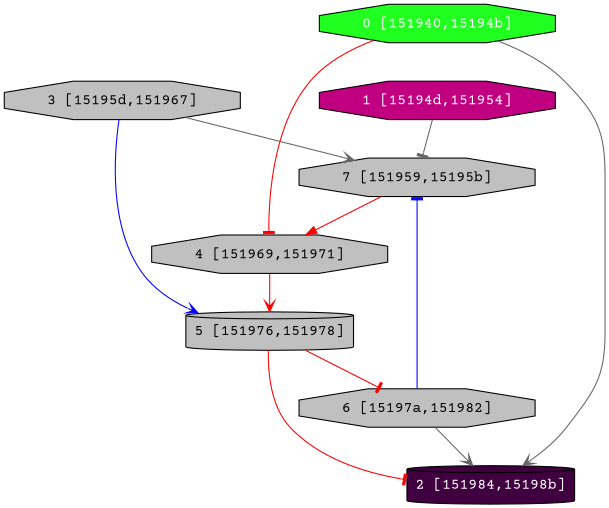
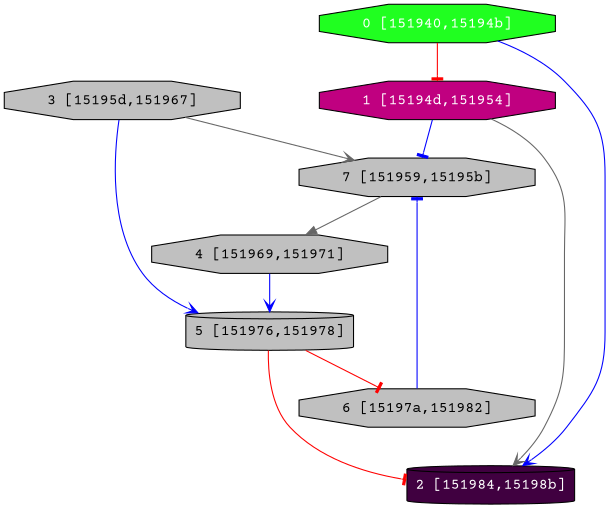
(289, 115) -> (437, 59)
(428, 136) -> (428, 136)
(348, 213) -> (348, 213)
(605, 238) -> (605, 238)
(270, 287) -> (270, 287)
(450, 443) -> (564, 278)
